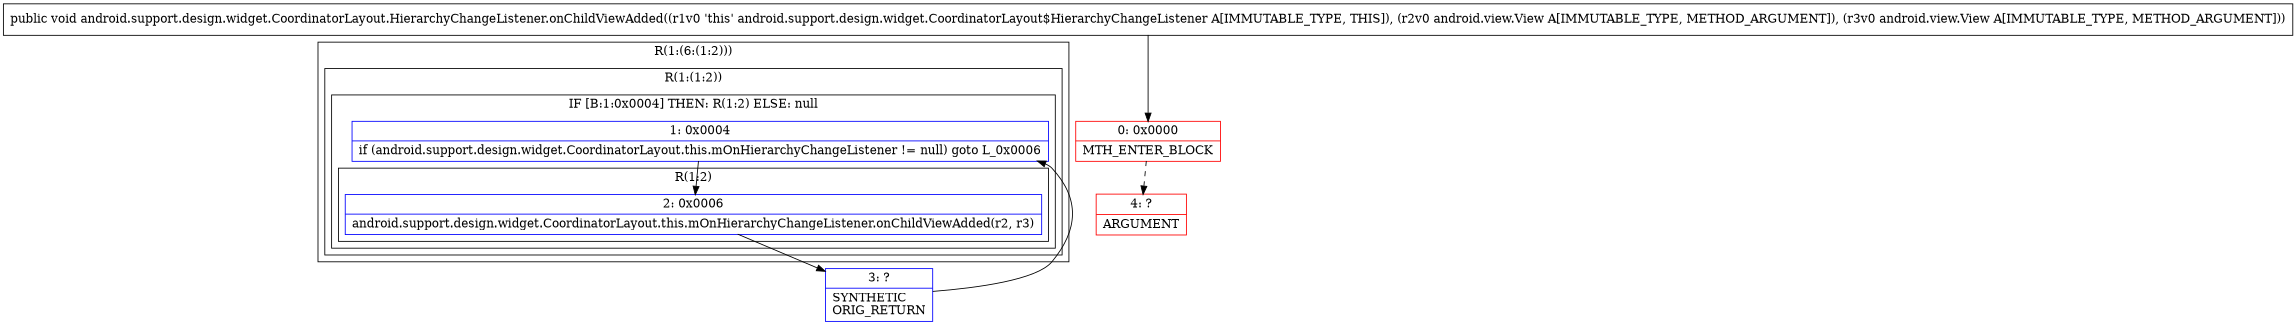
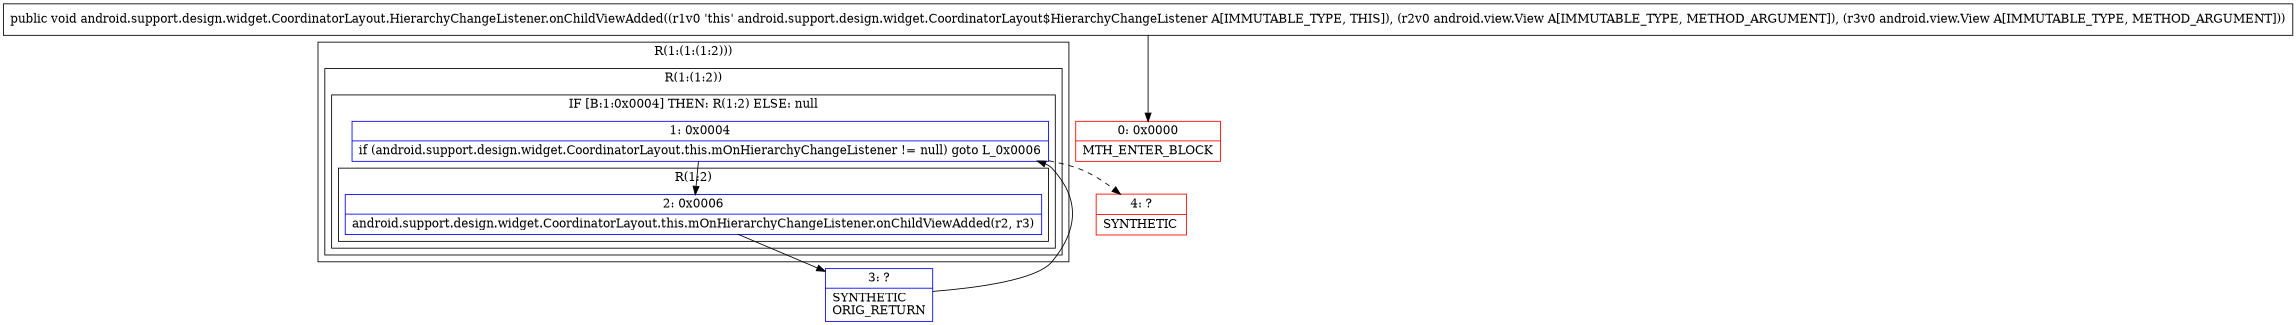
(693, 52) -> (693, 52)
(1145, 173) -> (1083, 171)
(1141, 224) -> (1140, 224)
